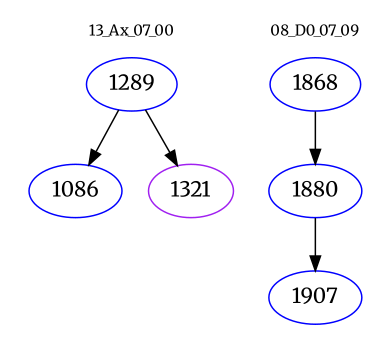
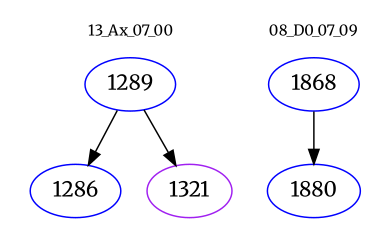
(76, 191) -> (76, 191)
(315, 298) -> none
